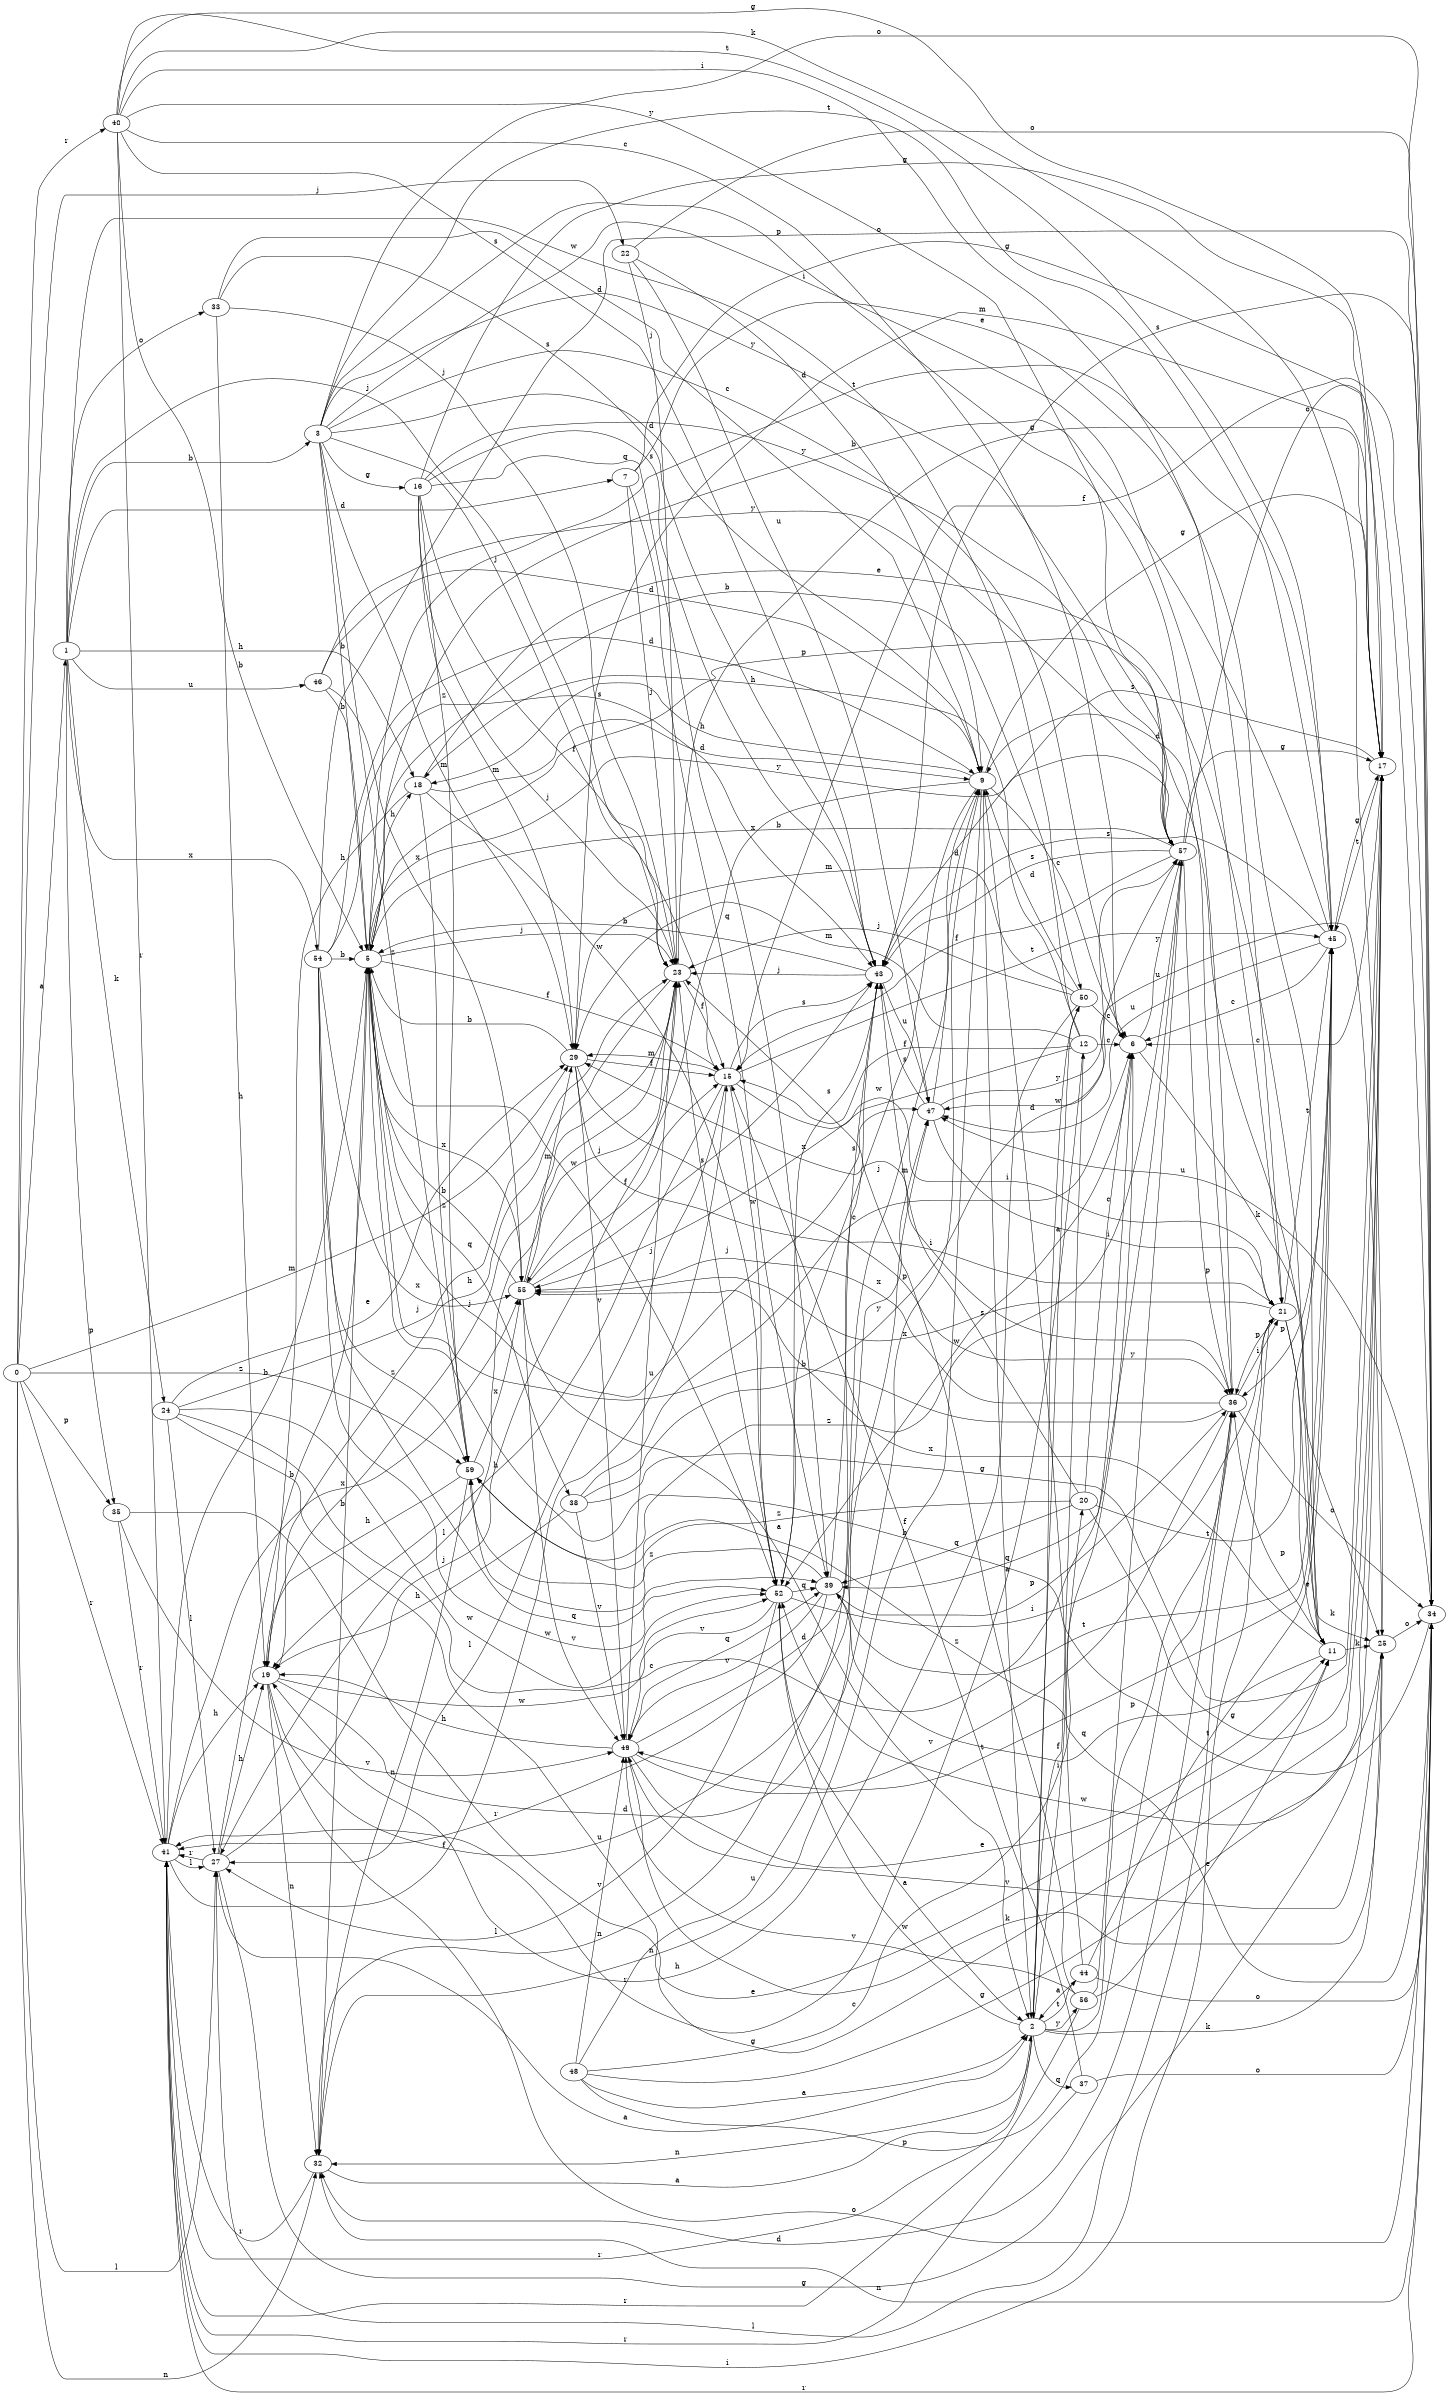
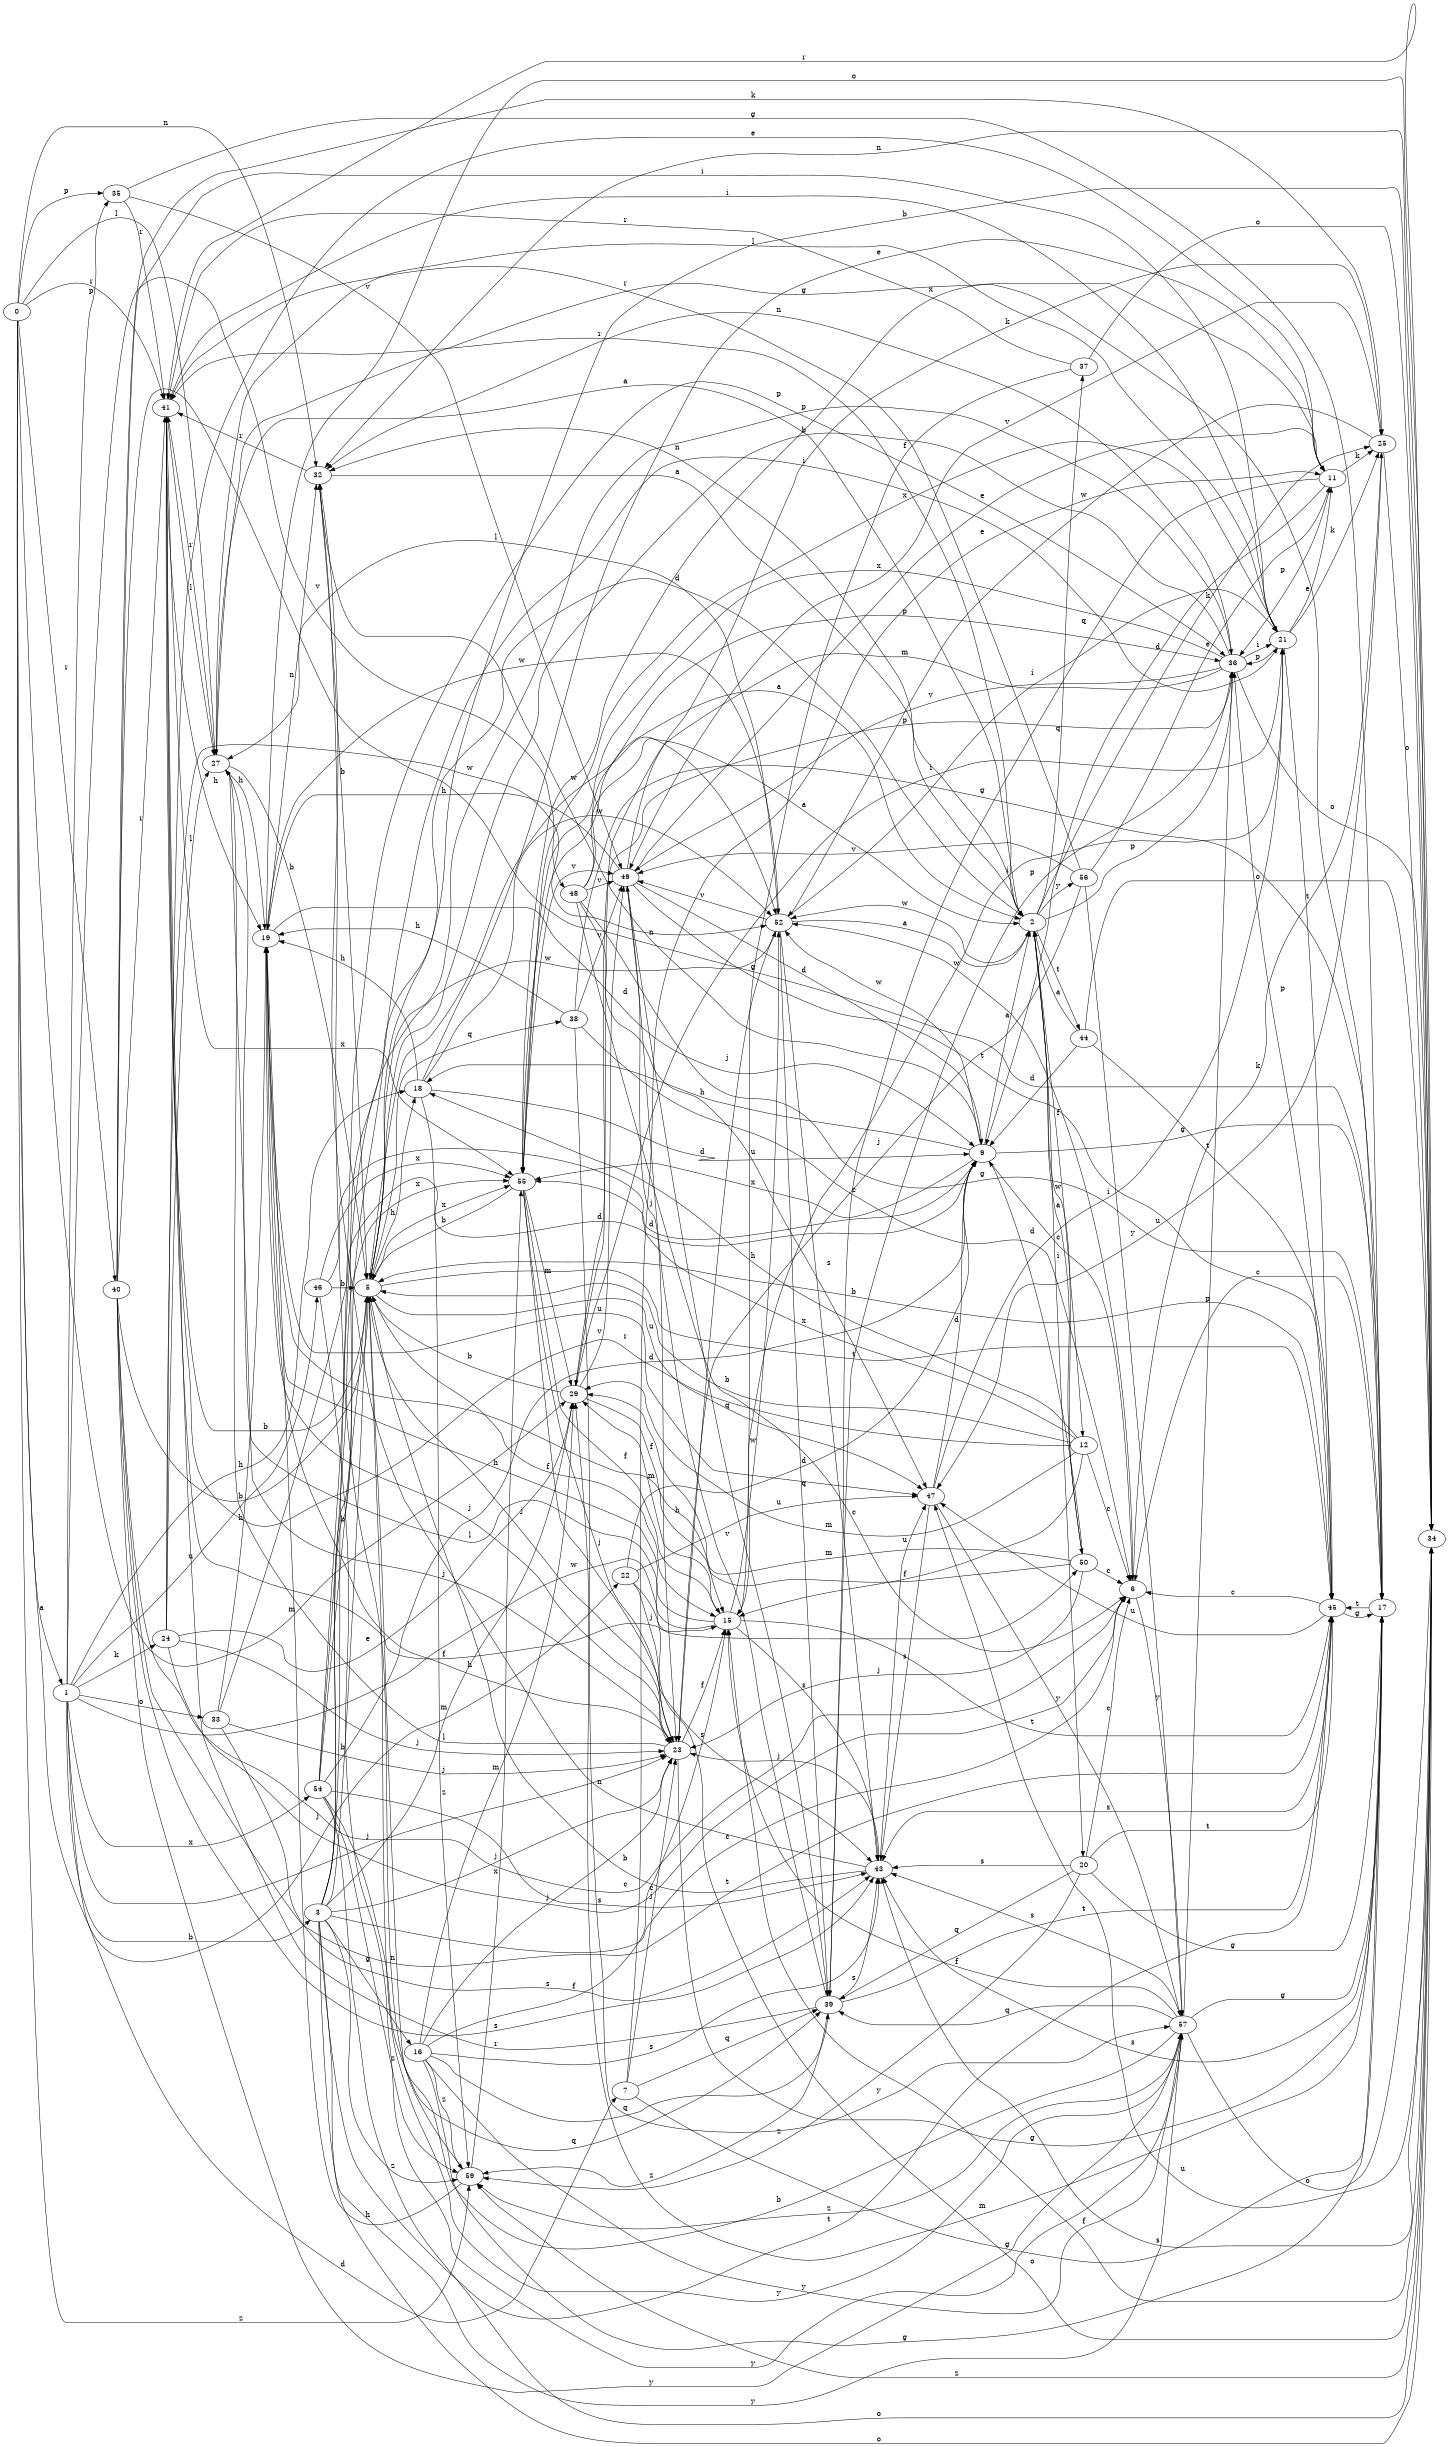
(693, 490) -> (409, 982)
none -> (101, 580)
(779, 2240) -> (779, 310)
